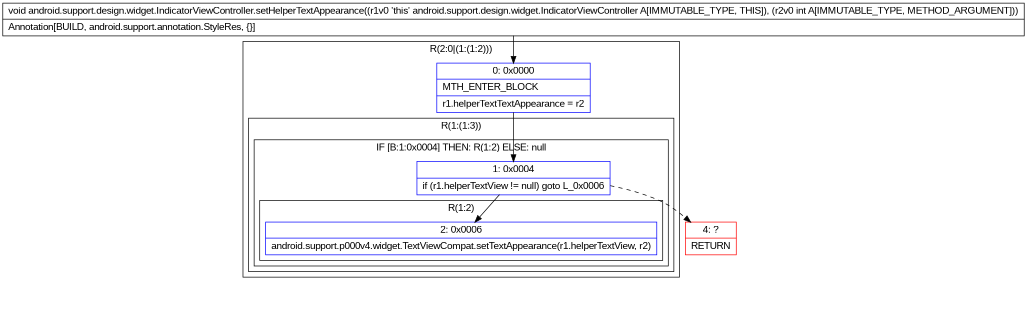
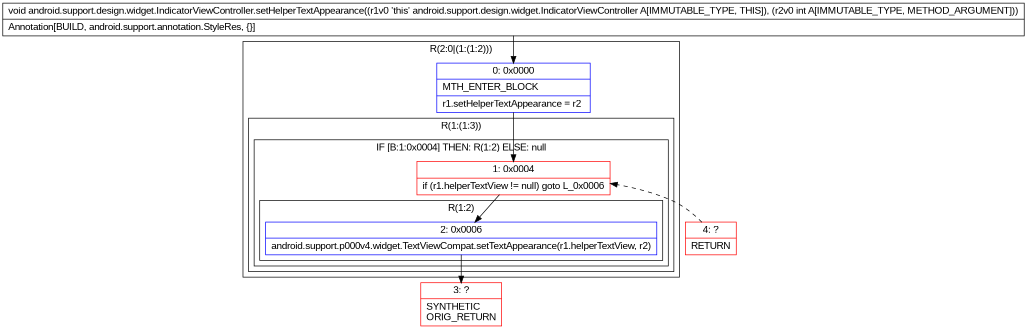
(514, 104) -> (512, 104)
(514, 178) -> (514, 178)
(648, 196) -> (660, 196)
none -> (461, 304)
